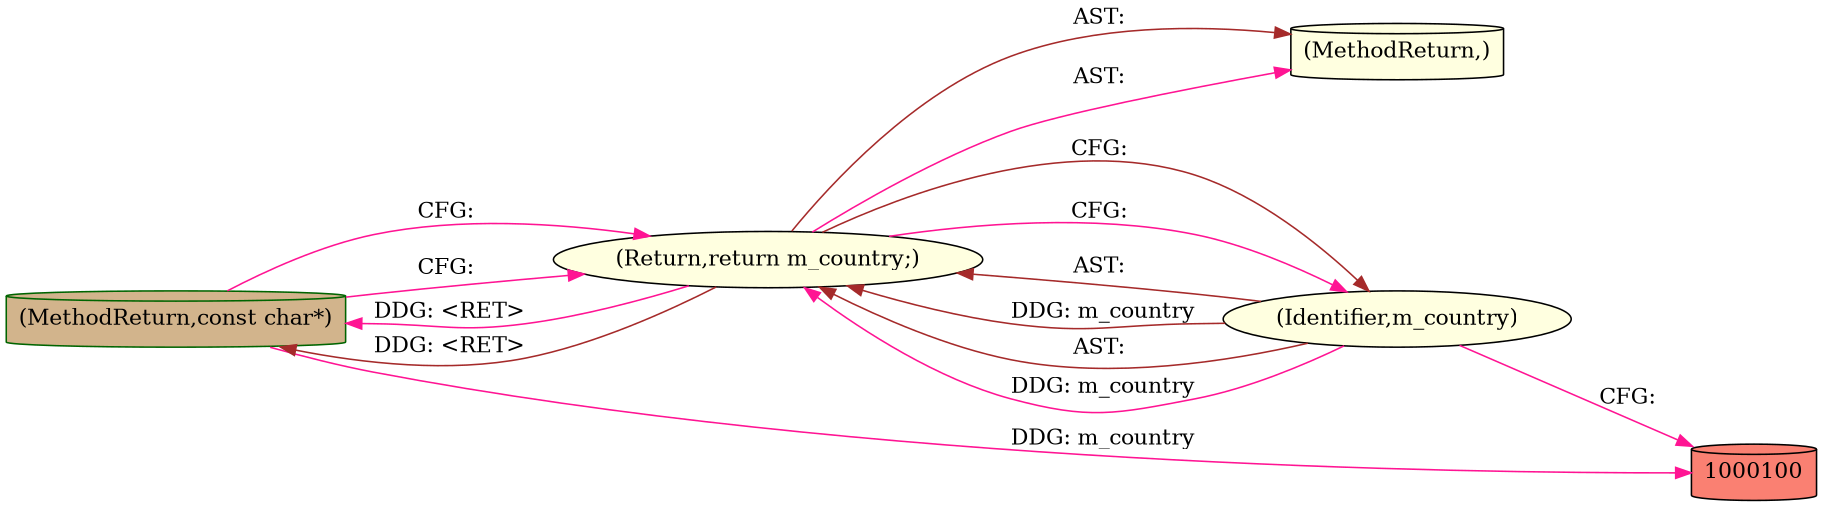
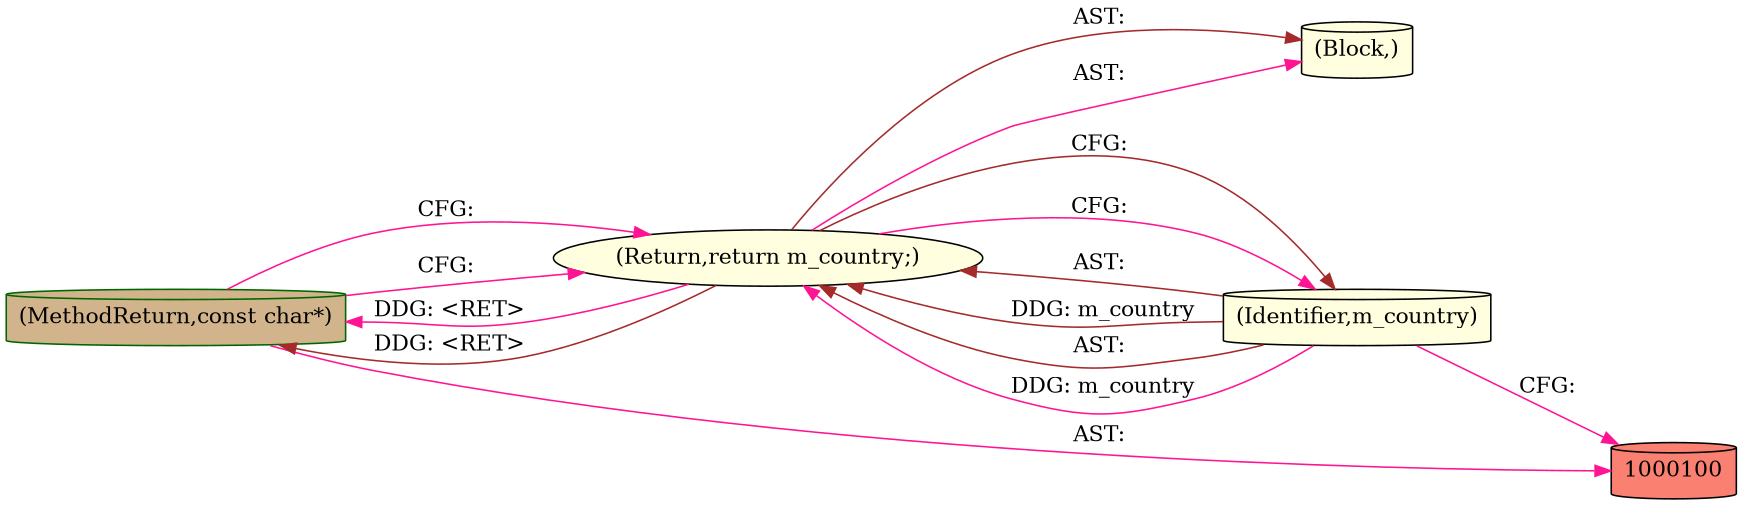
(1397, 52) -> (1357, 50)
(1397, 319) -> (1357, 317)
(1103, 439) -> (1103, 436)
